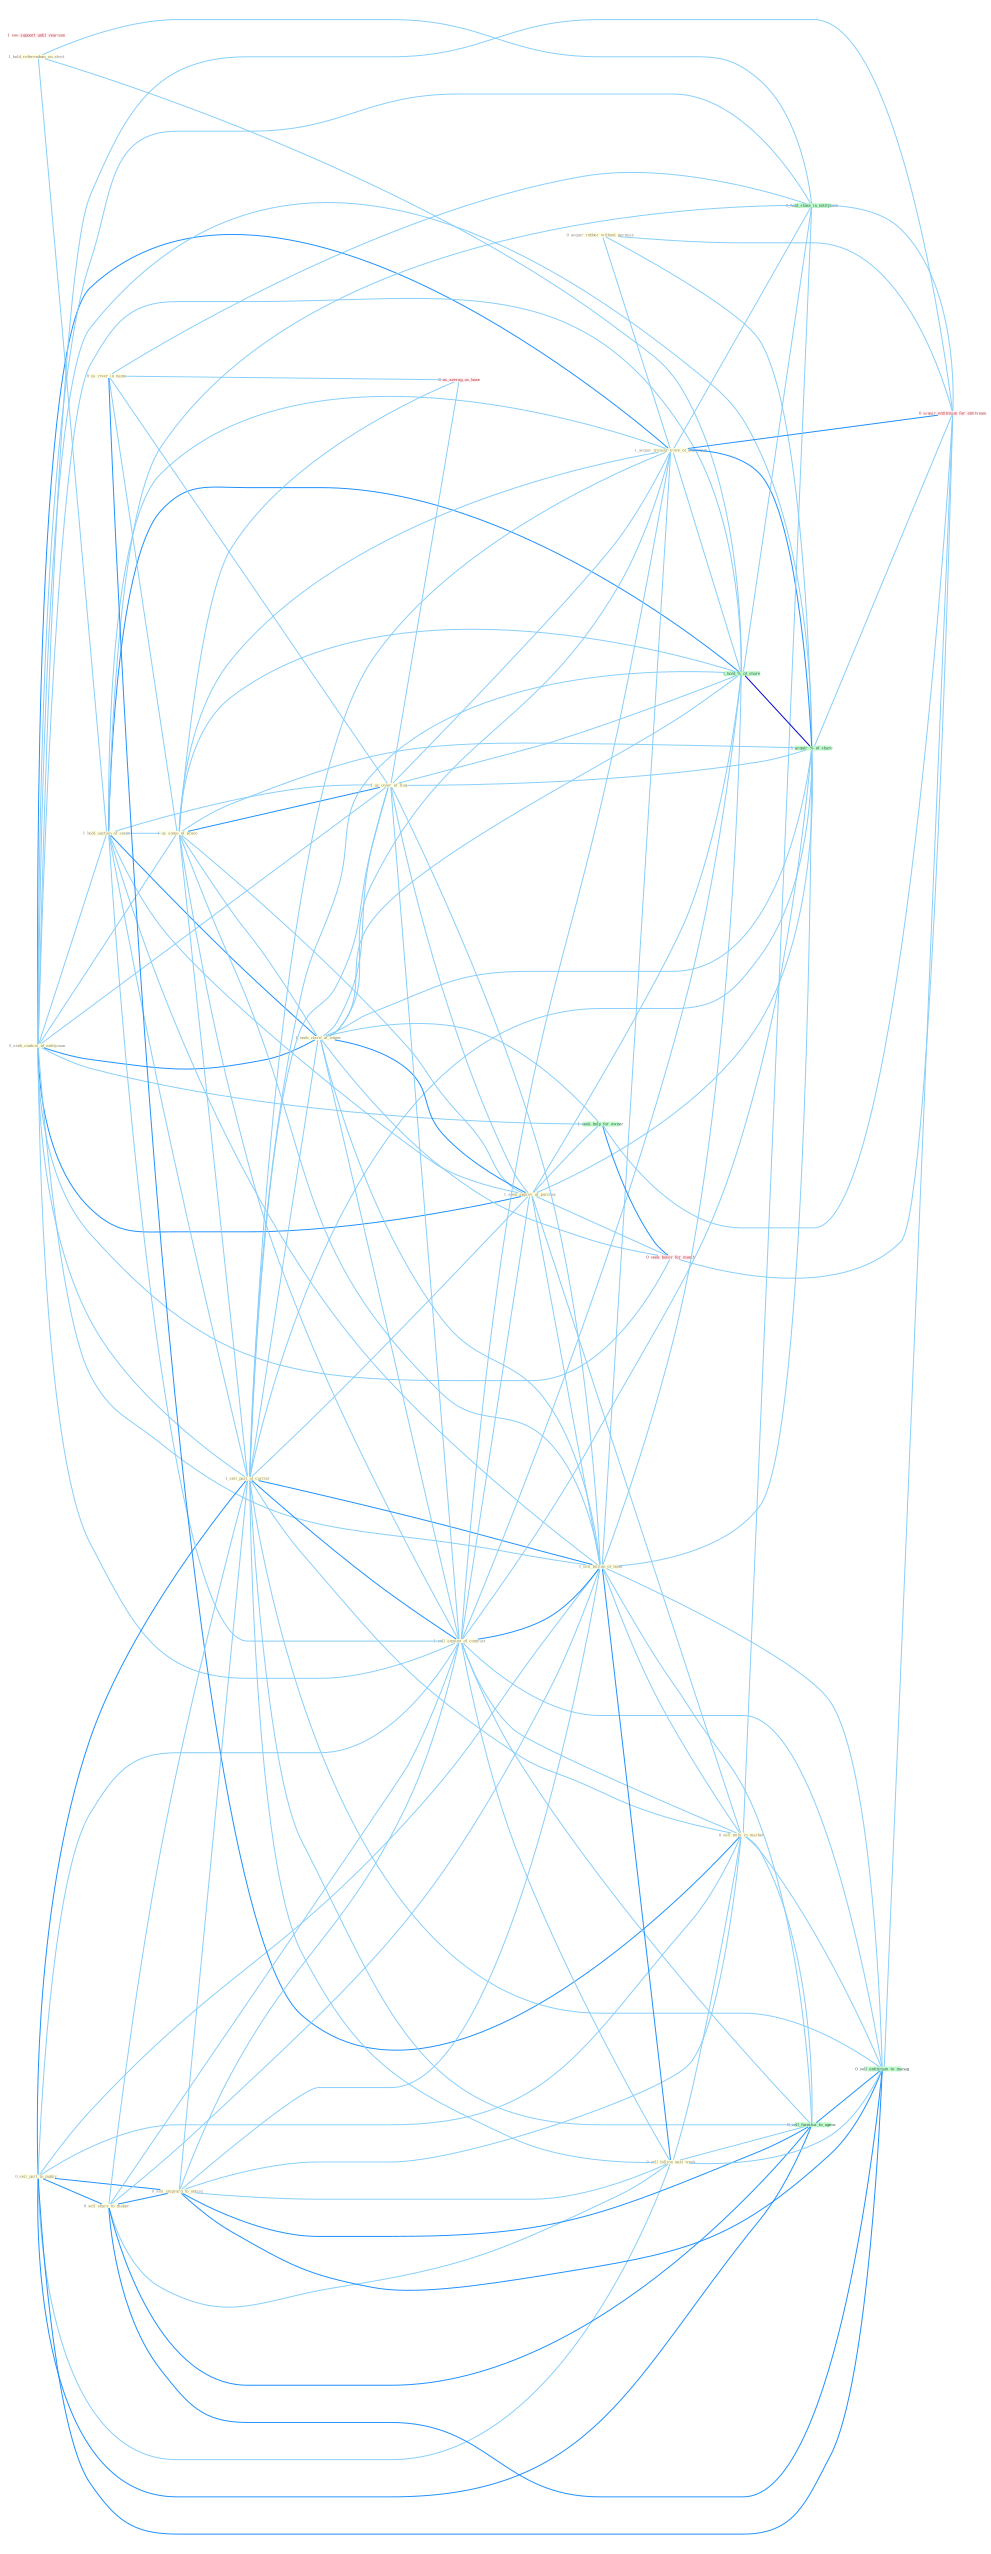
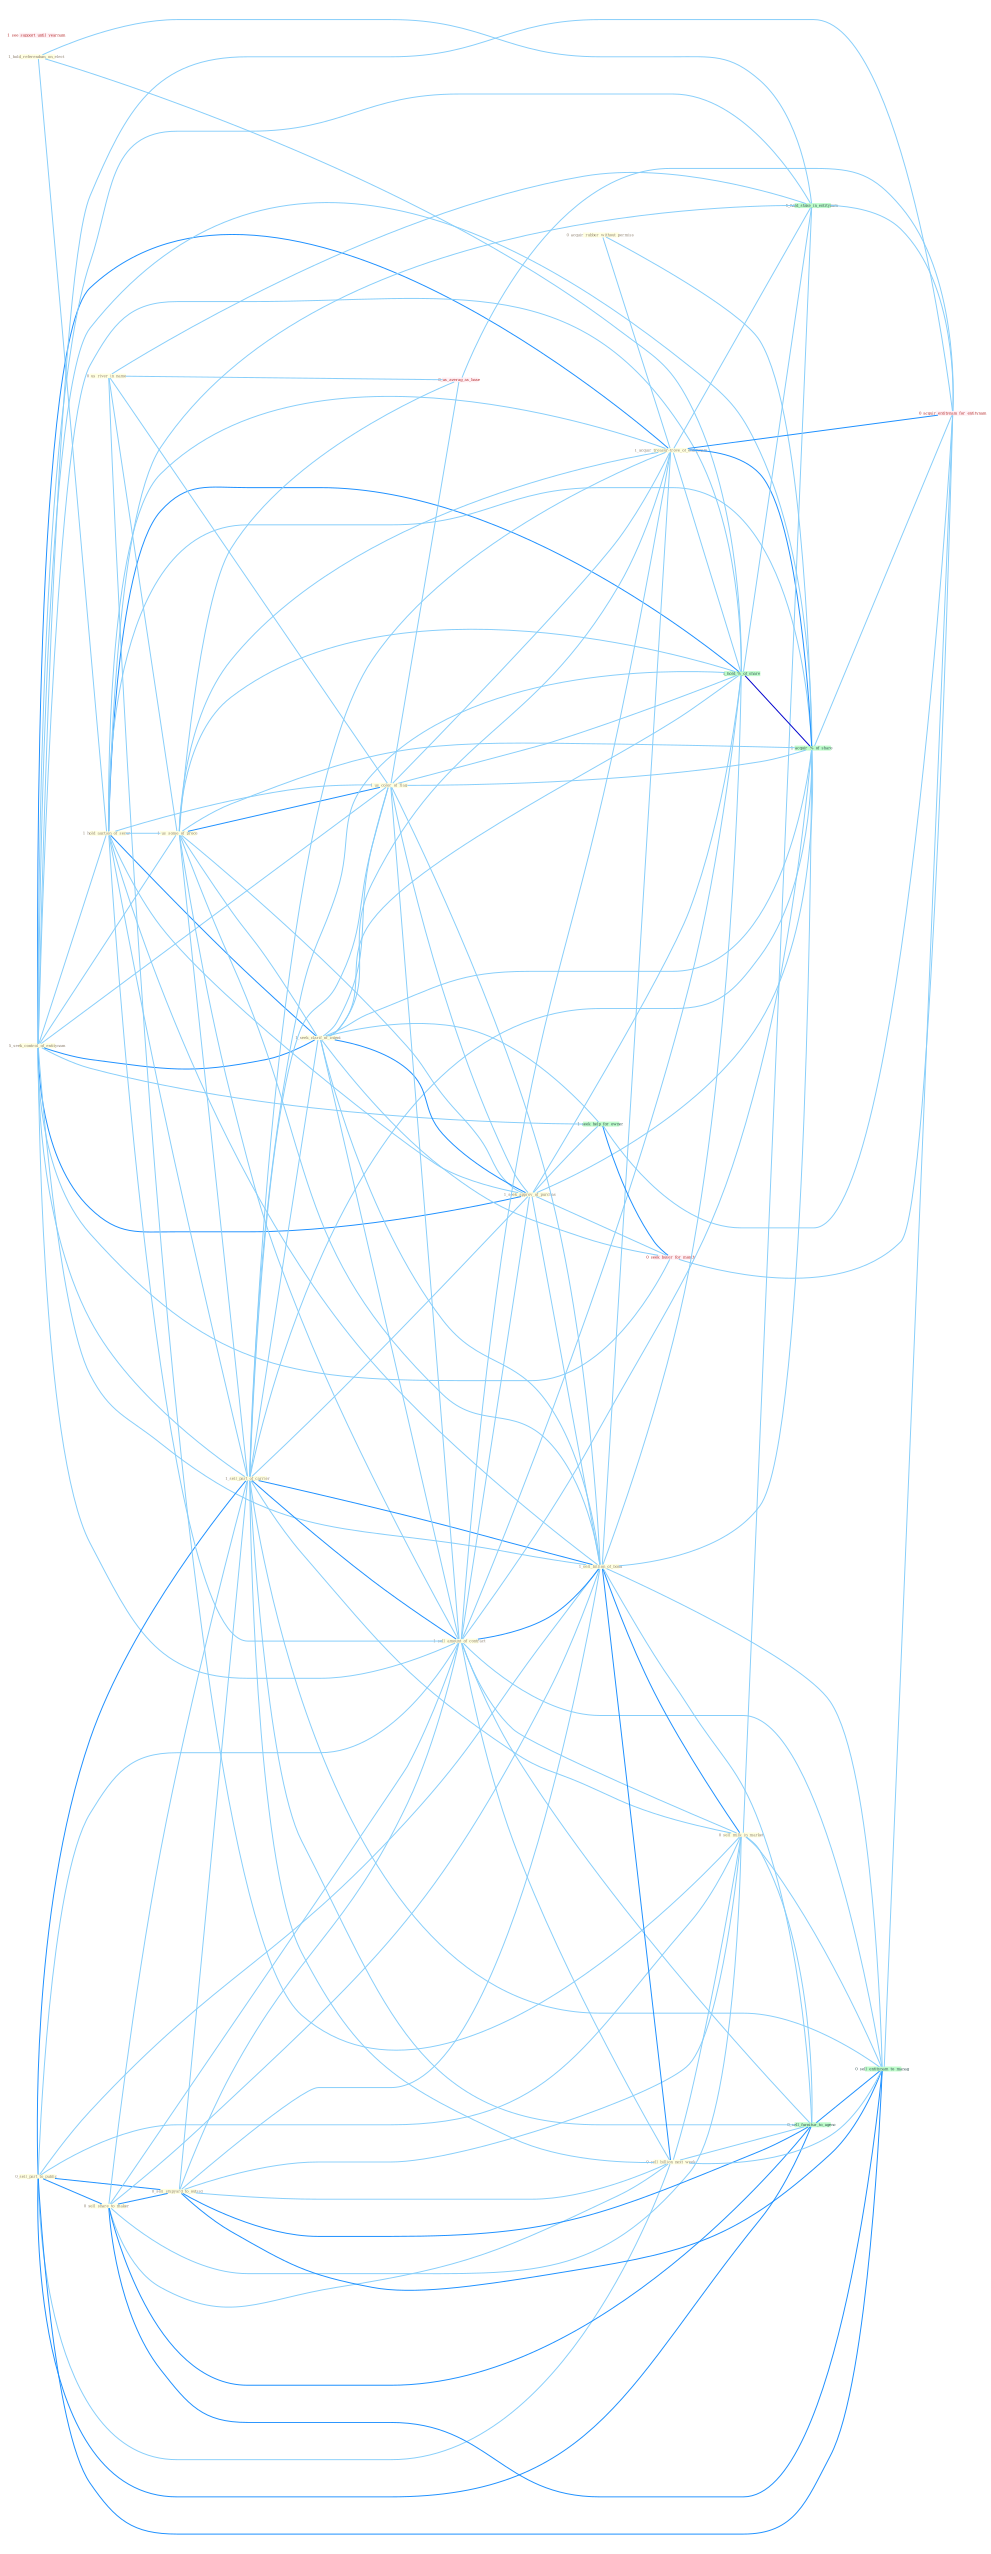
(832, 246) -> (744, 168)
none -> (382, 525)
(177, 1407) -> (177, 1407)
(636, 1515) -> (577, 2257)
(661, 1706) -> (661, 1706)
